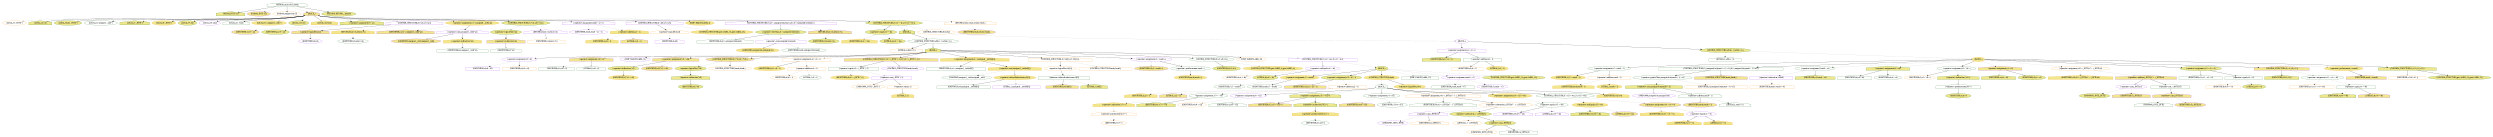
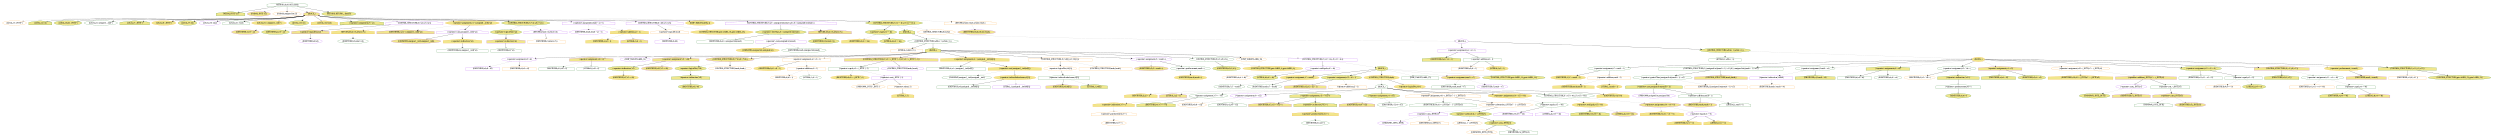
(1461, 78) -> (1461, 78)
(1382, 96) -> (1382, 96)
